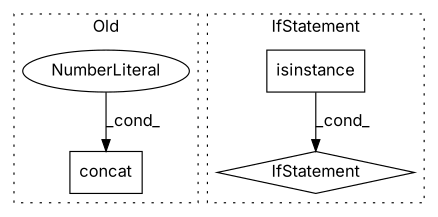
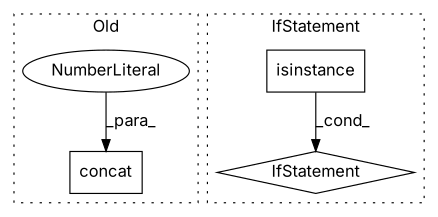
(133, 122) -> (131, 122)
